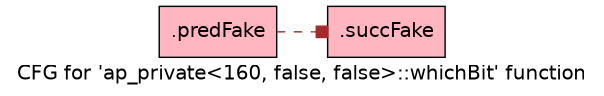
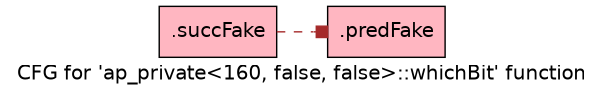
(295, 32) -> (295, 32)
